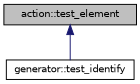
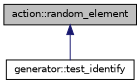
(70, 15) -> (70, 15)
